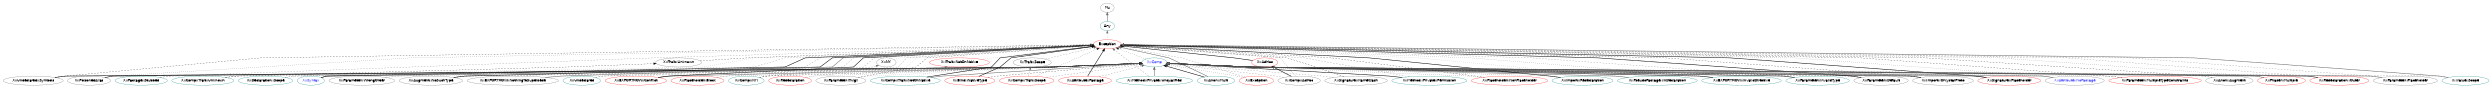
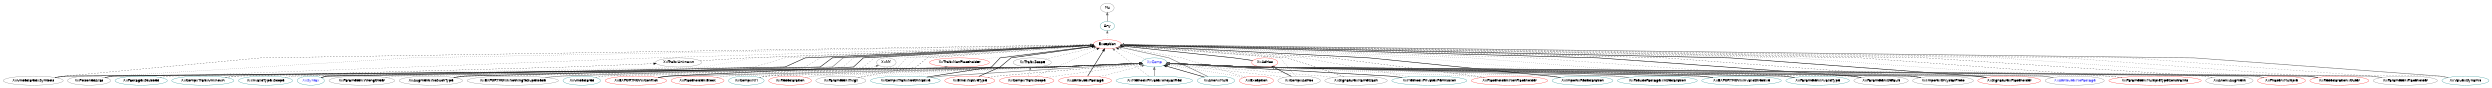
(959, 62) -> (959, 62)
(266, 81) -> (266, 81)
(2465, 81) -> (2465, 81)
